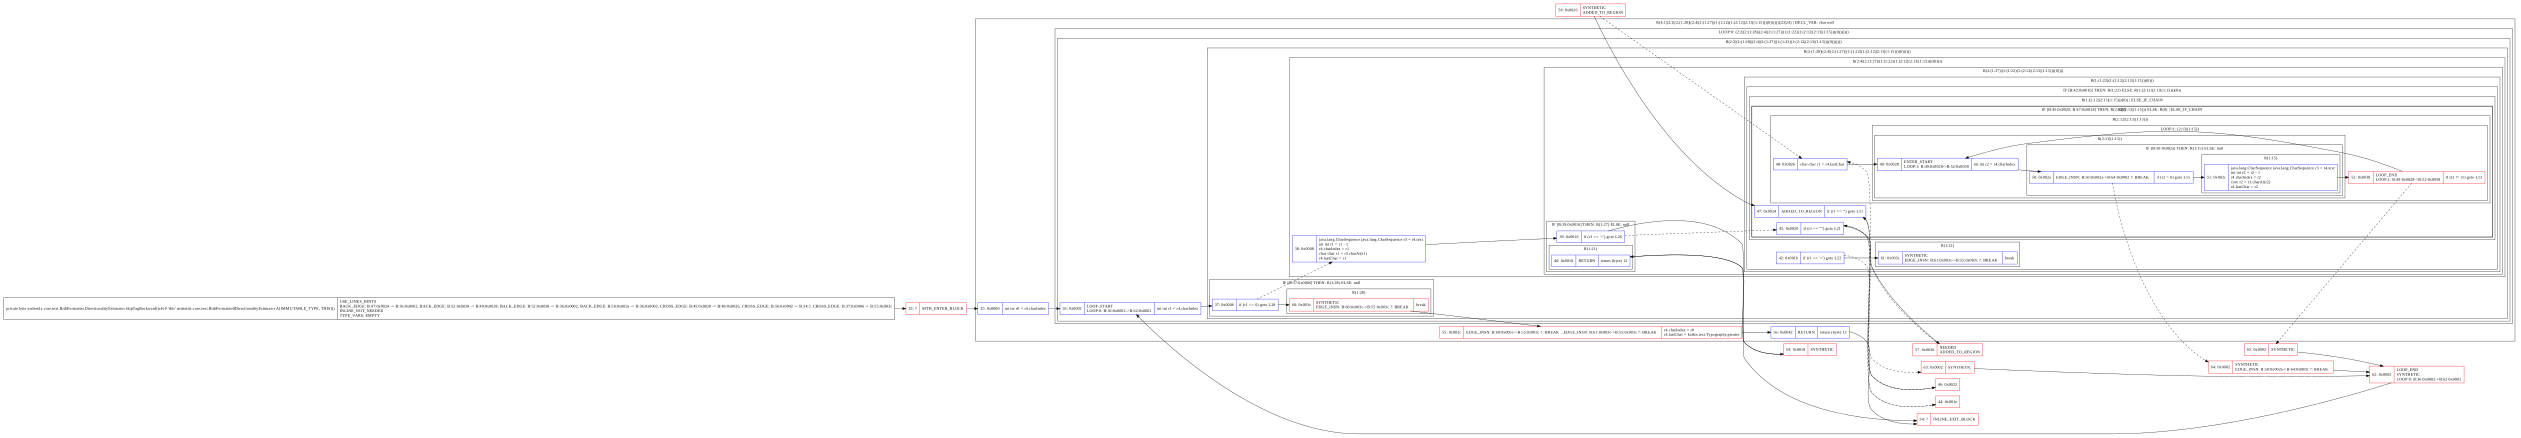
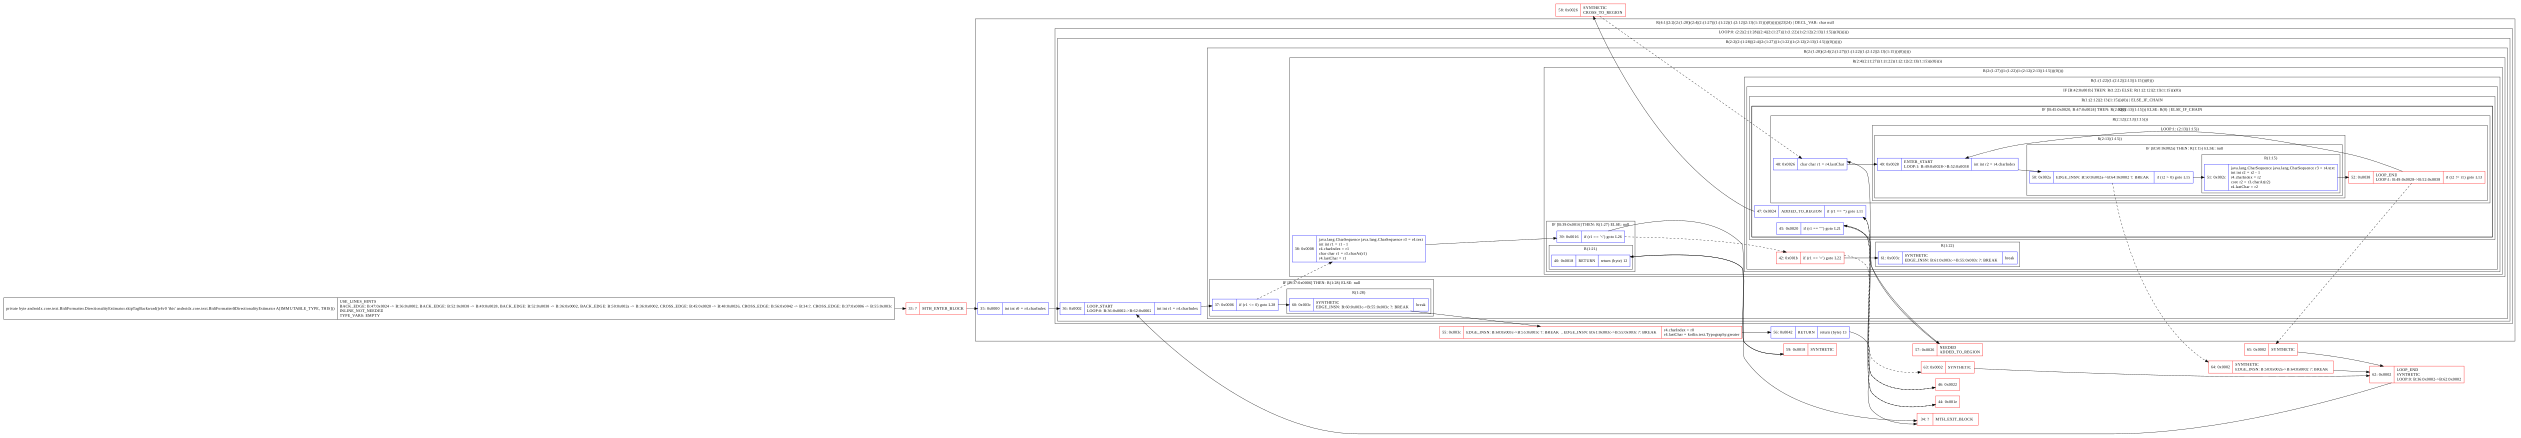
(1603, 12) -> (1603, 12)
(1659, 123) -> (1659, 129)
(1870, 223) -> (1870, 223)
(1699, 233) -> (1704, 240)
(1810, 258) -> (1810, 258)
(1359, 305) -> (1359, 305)
(1868, 337) -> (1868, 337)
(1955, 419) -> (1954, 419)
